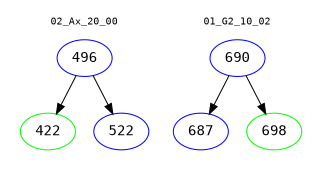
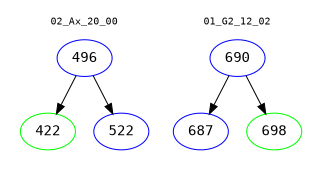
(238, 22) -> (238, 22)
